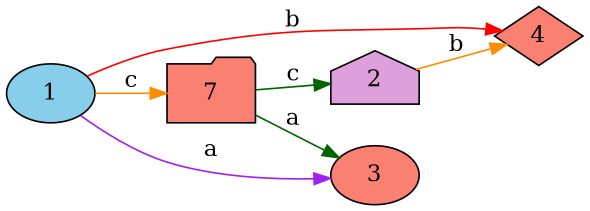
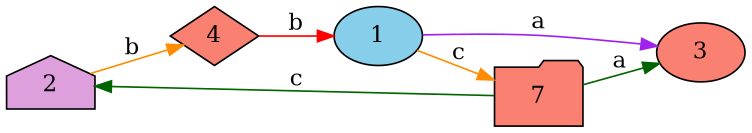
(284, 33) -> (288, 36)
